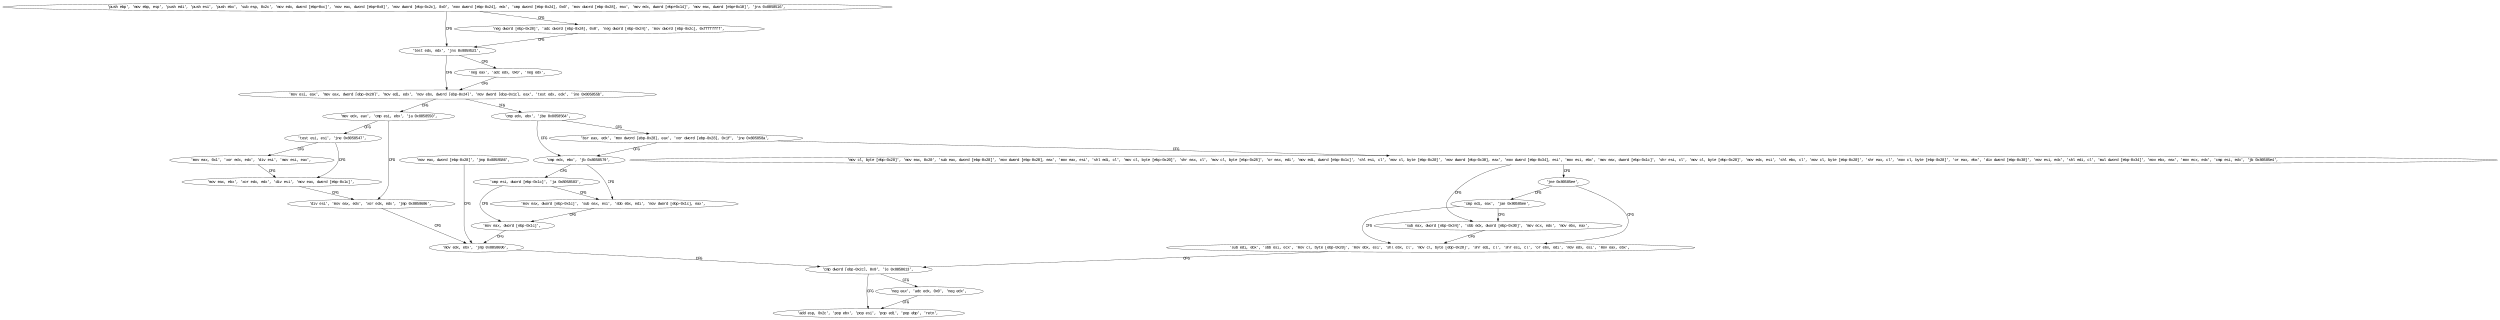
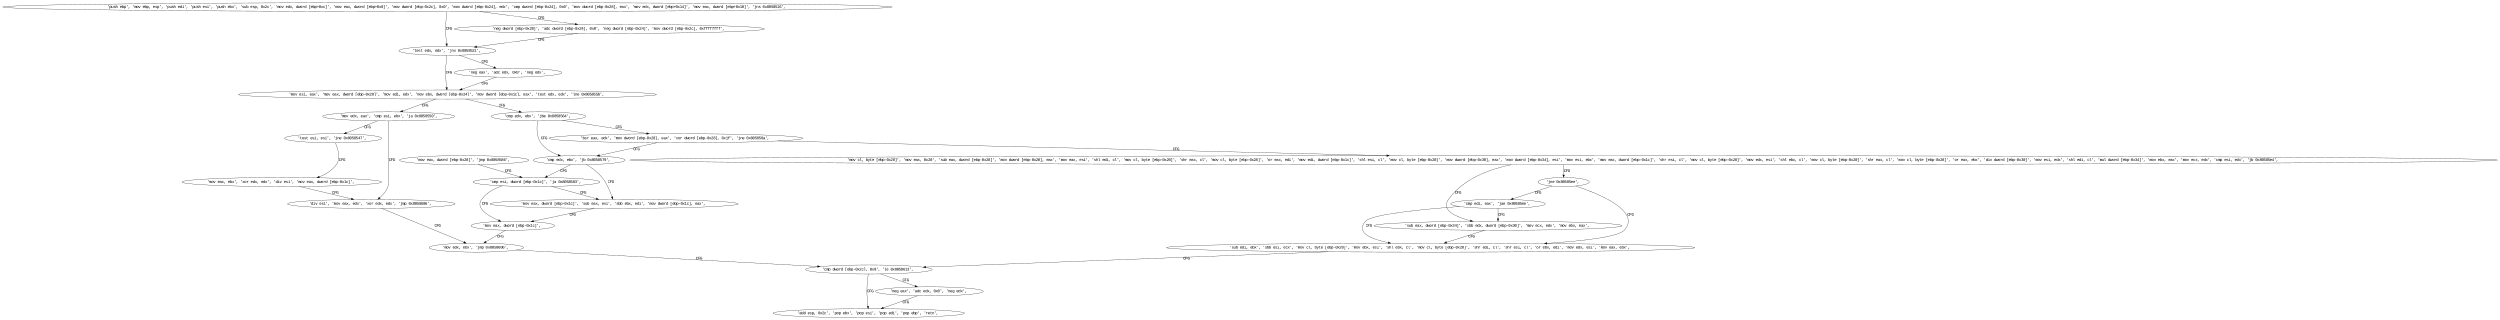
(252, 160) -> none
(464, 204) -> (499, 171)
